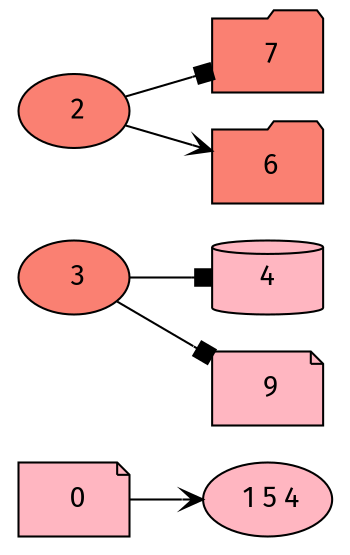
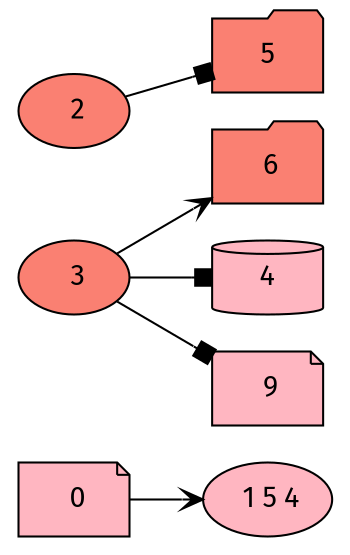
(268, 55) -> (268, 55)
(159, 135) -> (155, 231)
